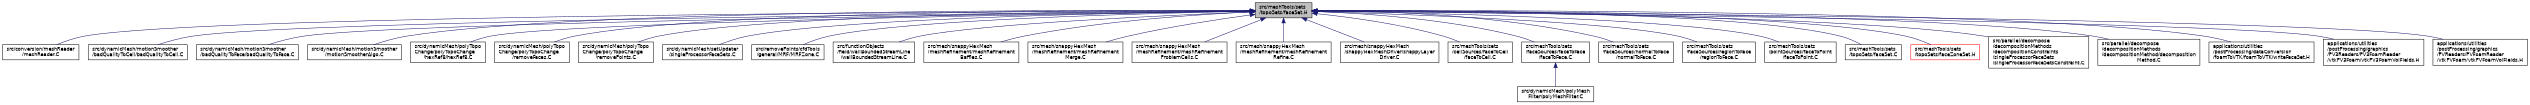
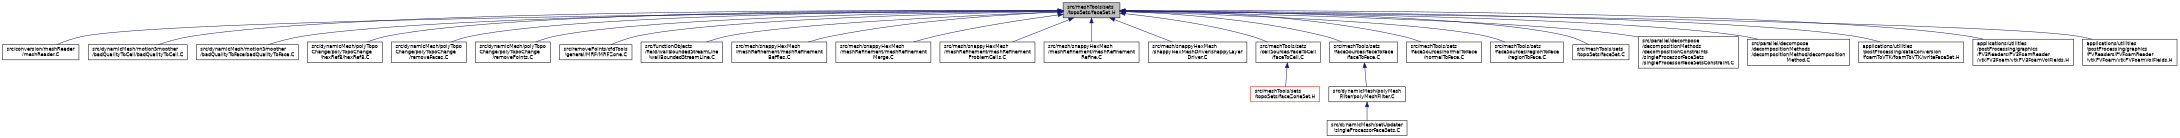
(1625, 15) -> (1286, 77)
(917, 21) -> (1367, 114)
(354, 52) -> none
(1800, 52) -> none
